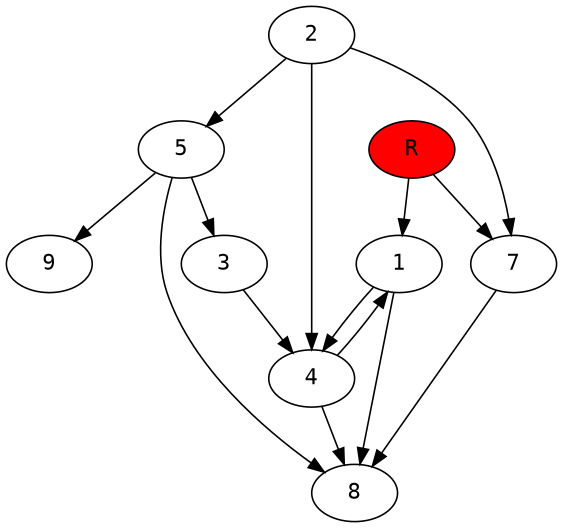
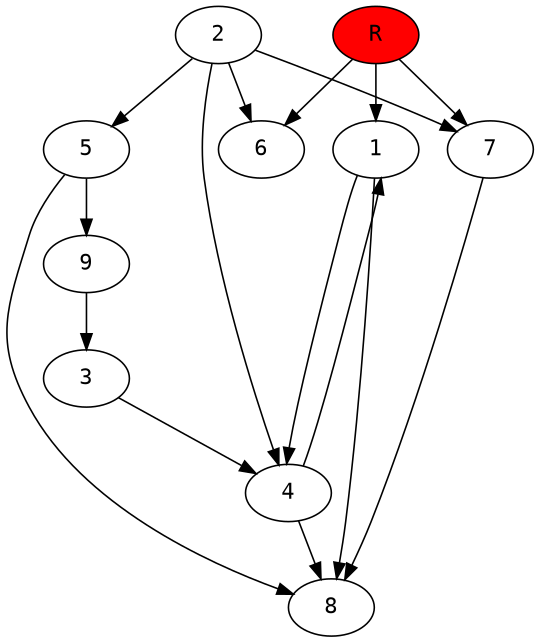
none -> (261, 149)
(200, 199) -> (86, 313)
